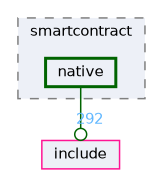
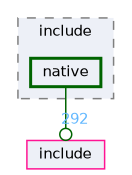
(81, 32) -> (66, 32)
